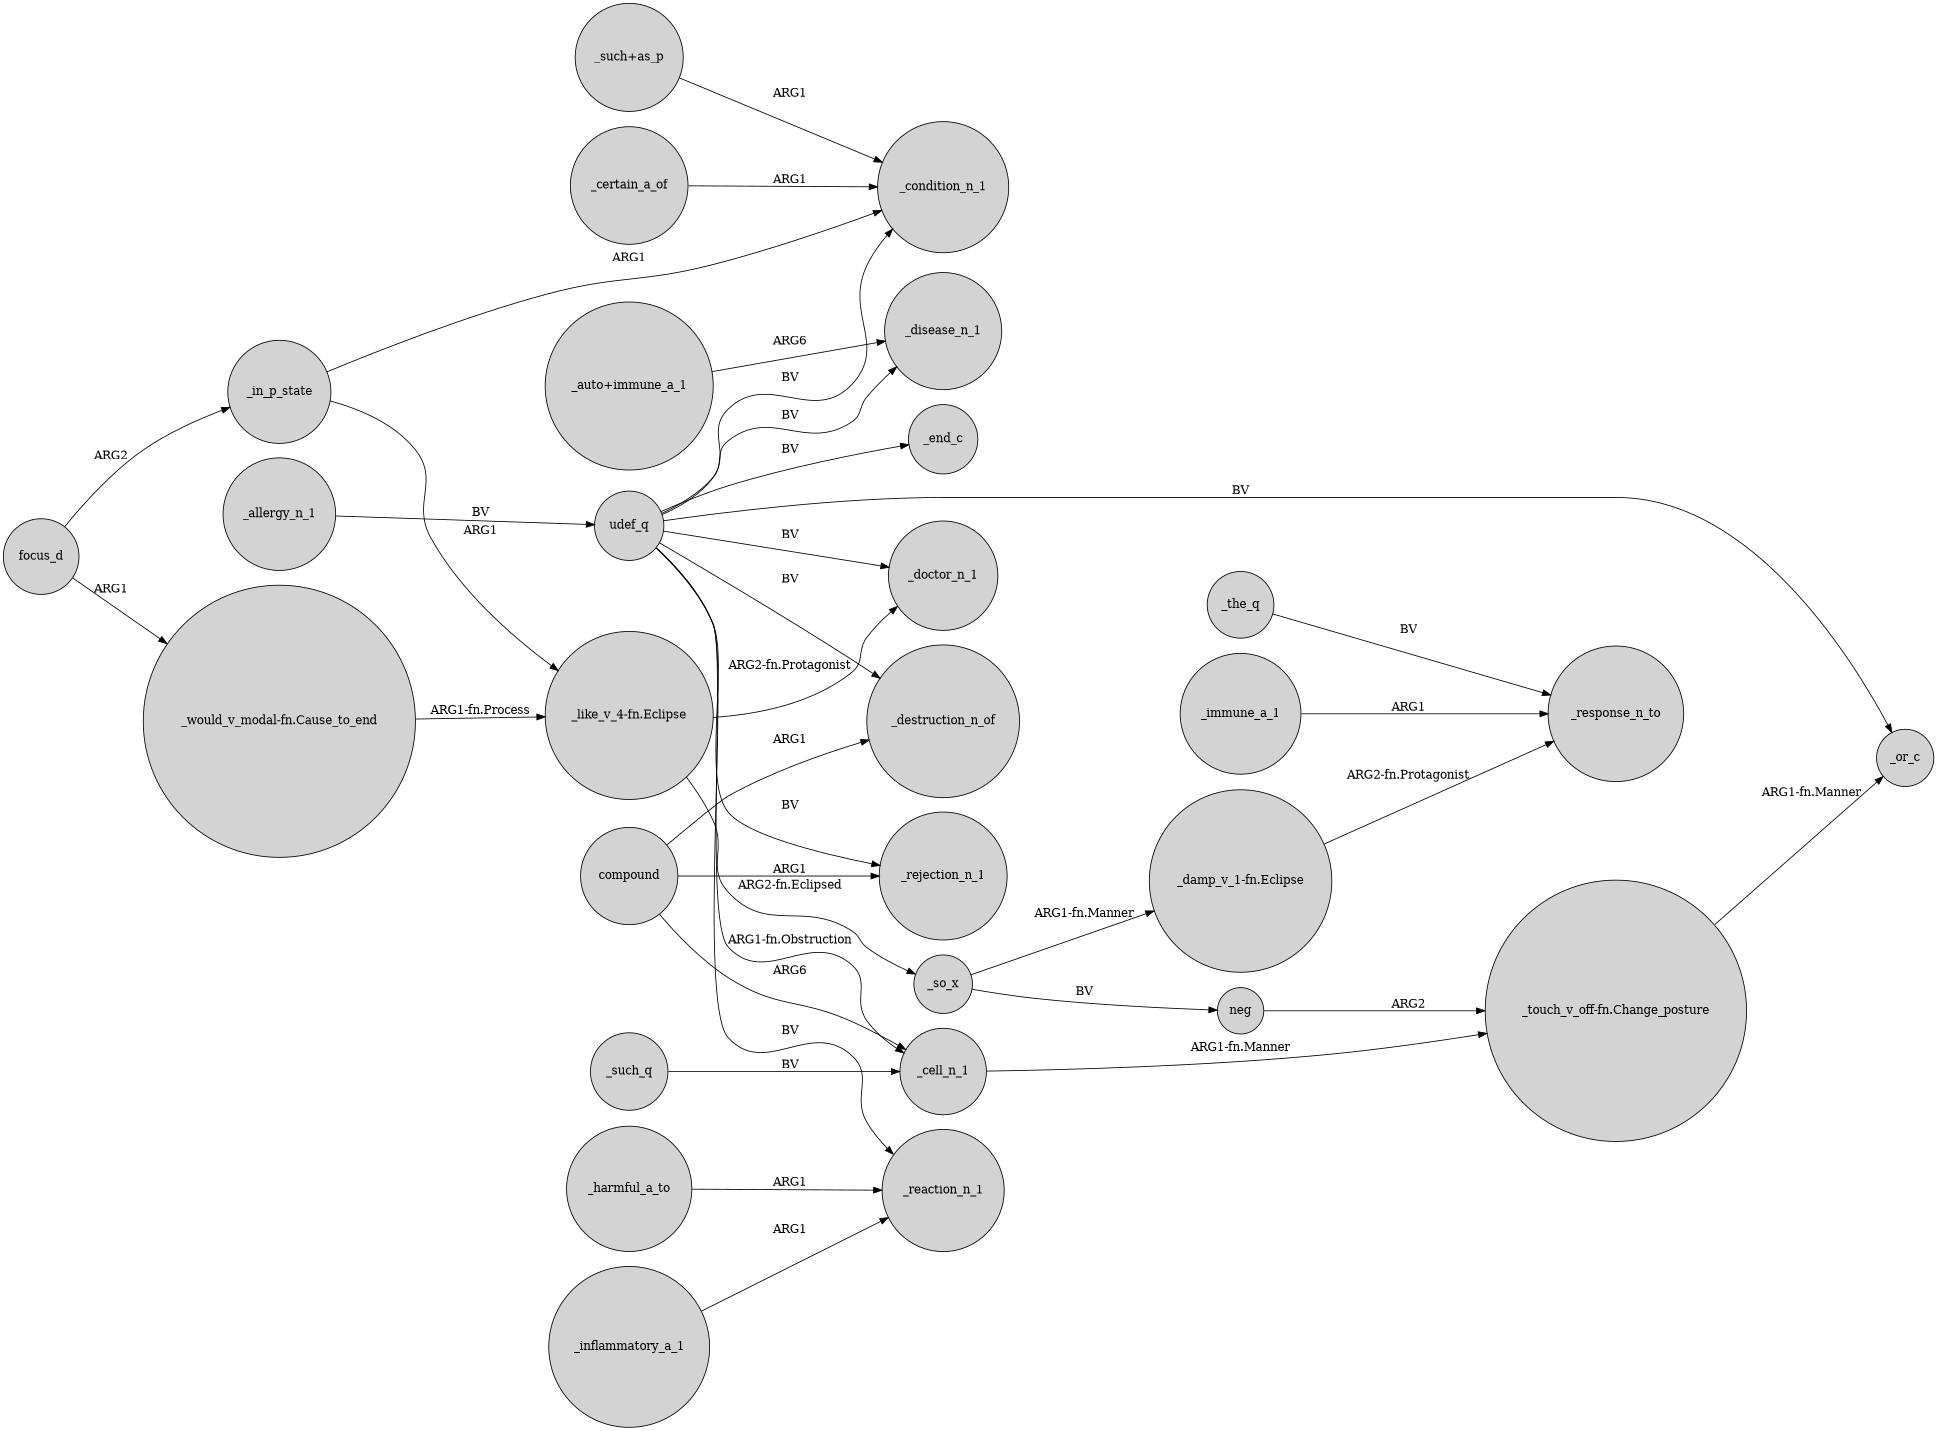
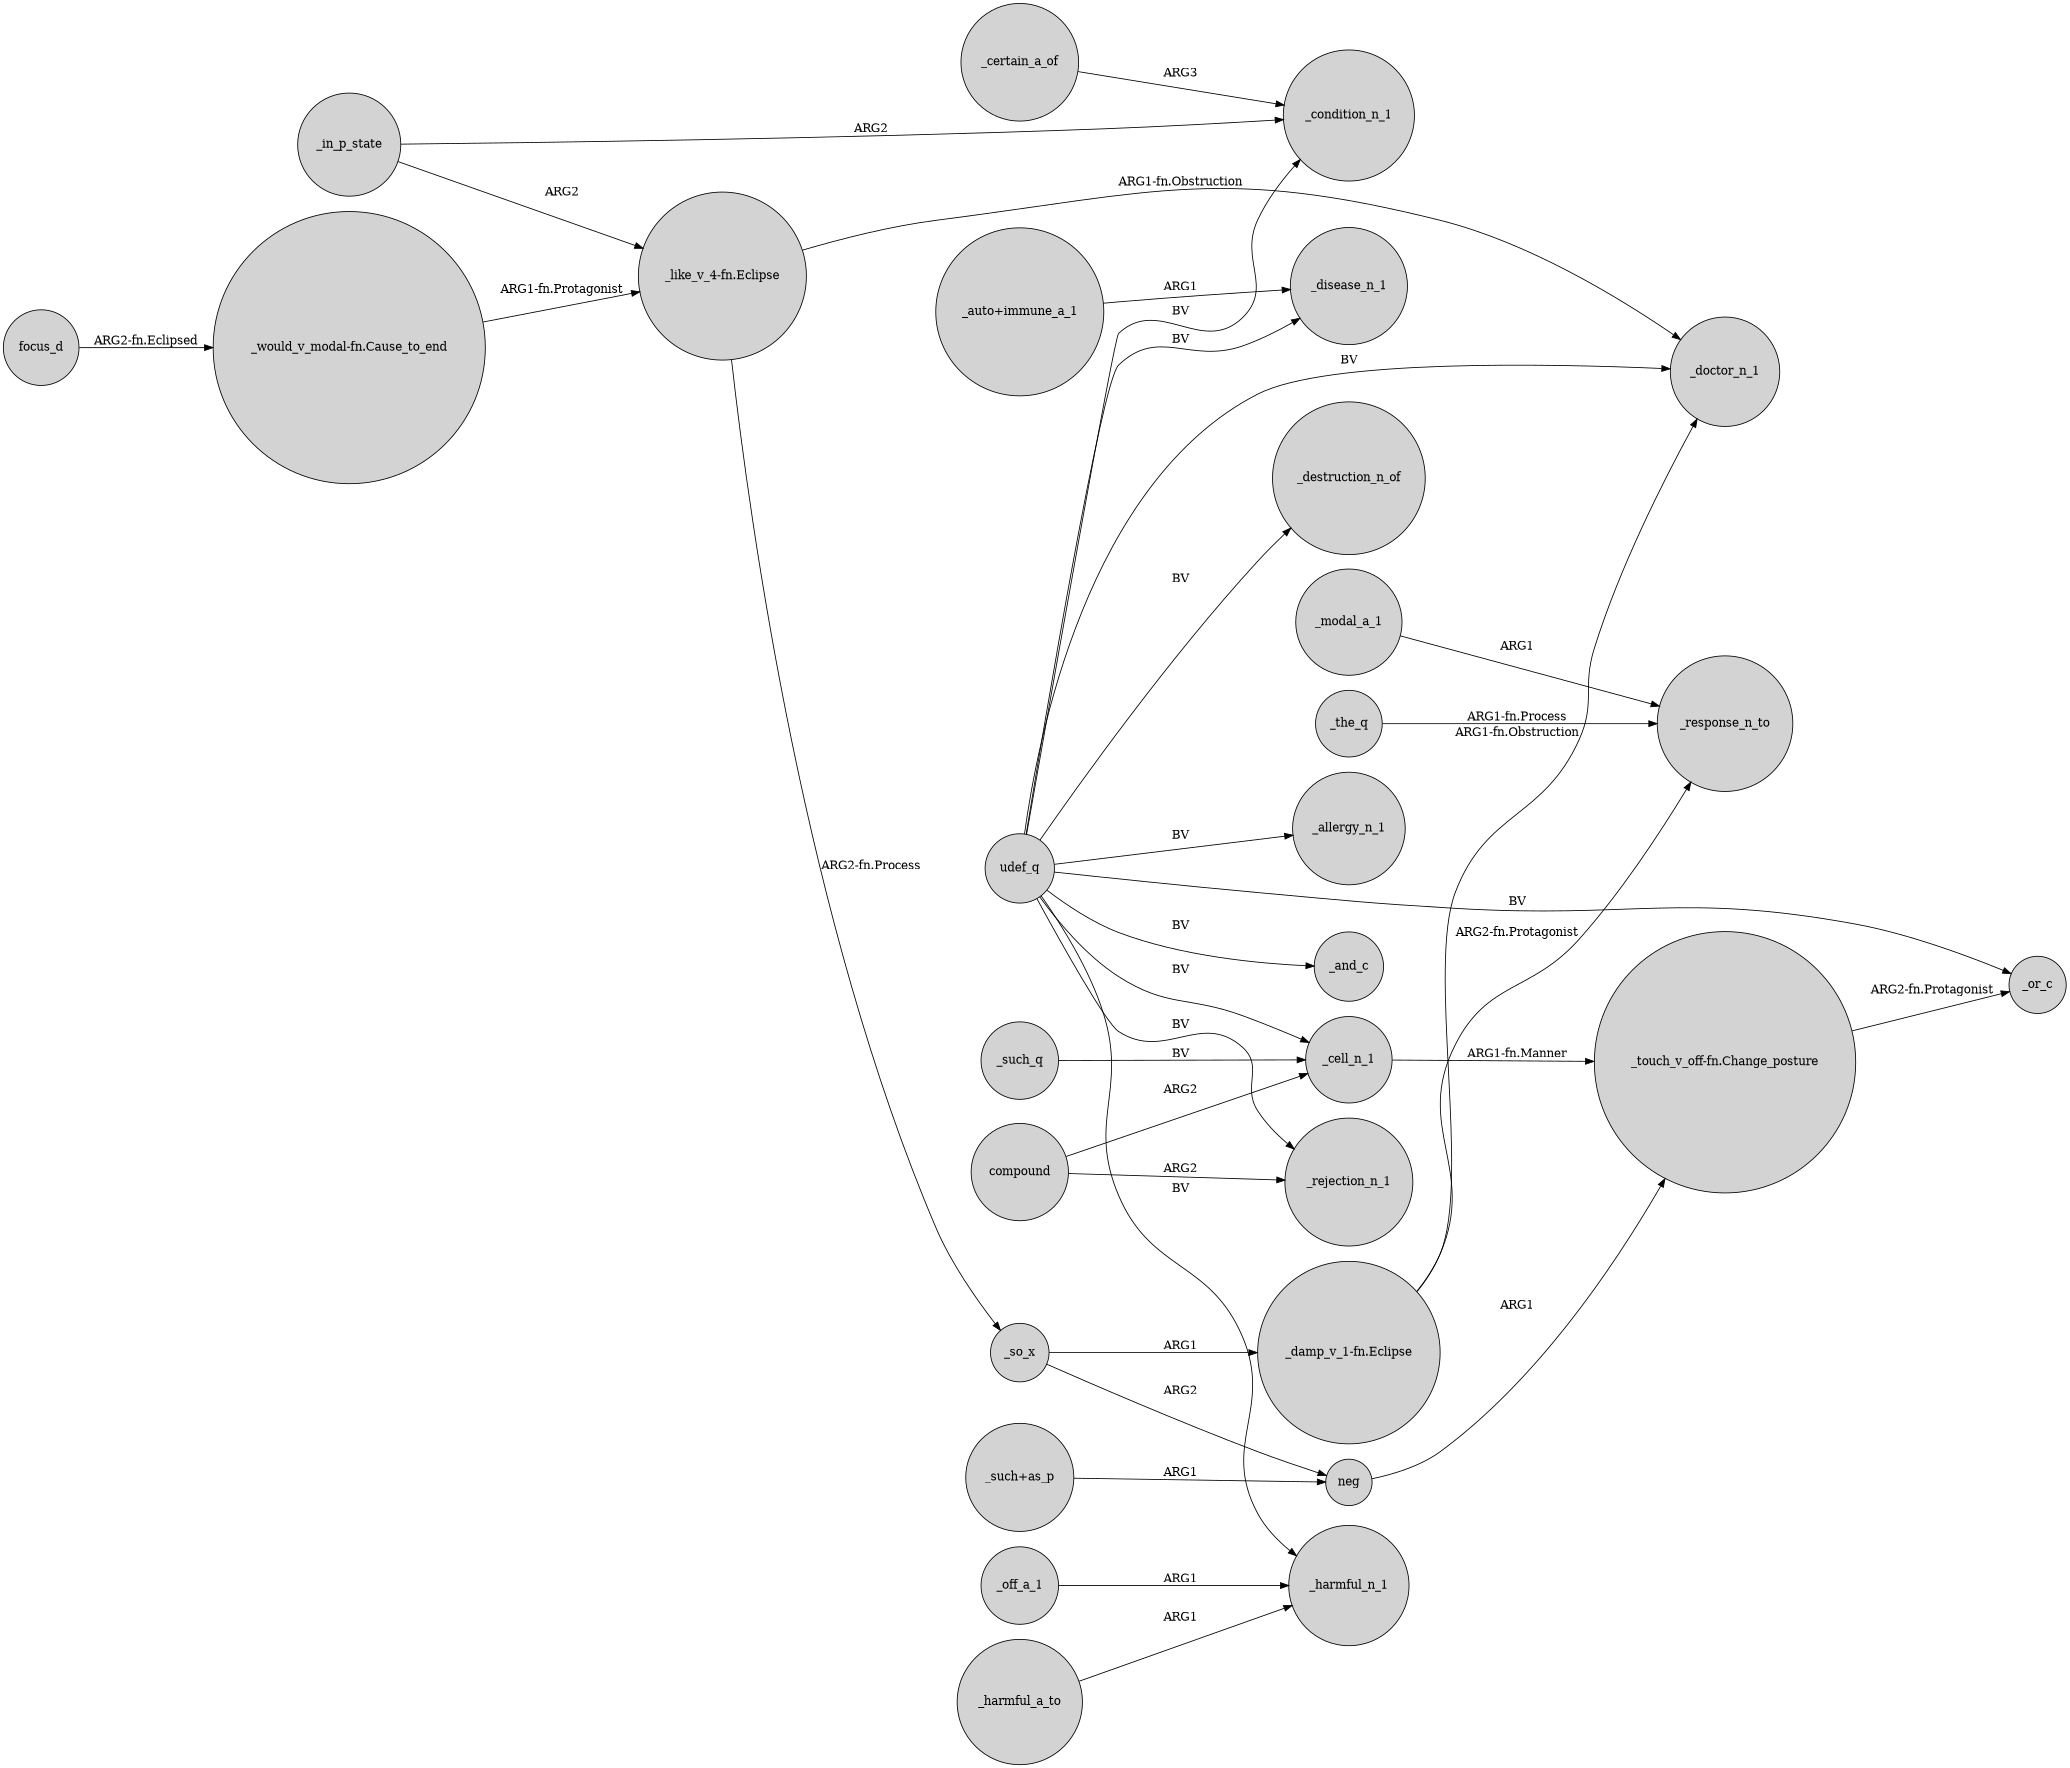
(777, 118) -> (1196, 1480)
(790, 180) -> (1181, 73)
(629, 258) -> (871, 129)
(790, 342) -> (1181, 287)
(943, 439) -> (1349, 967)
(134, 456) -> none
(461, 520) -> (1170, 850)
(480, 531) -> (562, 192)
(111, 589) -> (146, 341)
(1408, 630) -> (1517, 717)
(790, 666) -> (1181, 182)
(480, 711) -> (562, 290)
(1241, 714) -> (1349, 622)
(757, 781) -> none
(1812, 793) -> (1932, 990)
none -> (1489, 839)
(790, 870) -> (1181, 1169)
(790, 886) -> (871, 866)
(1084, 914) -> (1181, 1346)
(790, 940) -> (1181, 970)
(790, 971) -> (1181, 1090)
(1084, 992) -> (1181, 1391)
(1408, 1005) -> (1517, 1306)
(943, 1190) -> (1349, 1586)
(629, 1347) -> (1020, 1586)
